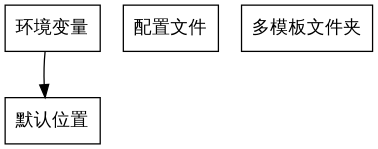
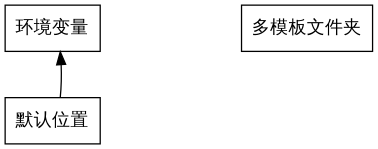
(171, 28) -> none
(44, 68) -> (61, 81)
